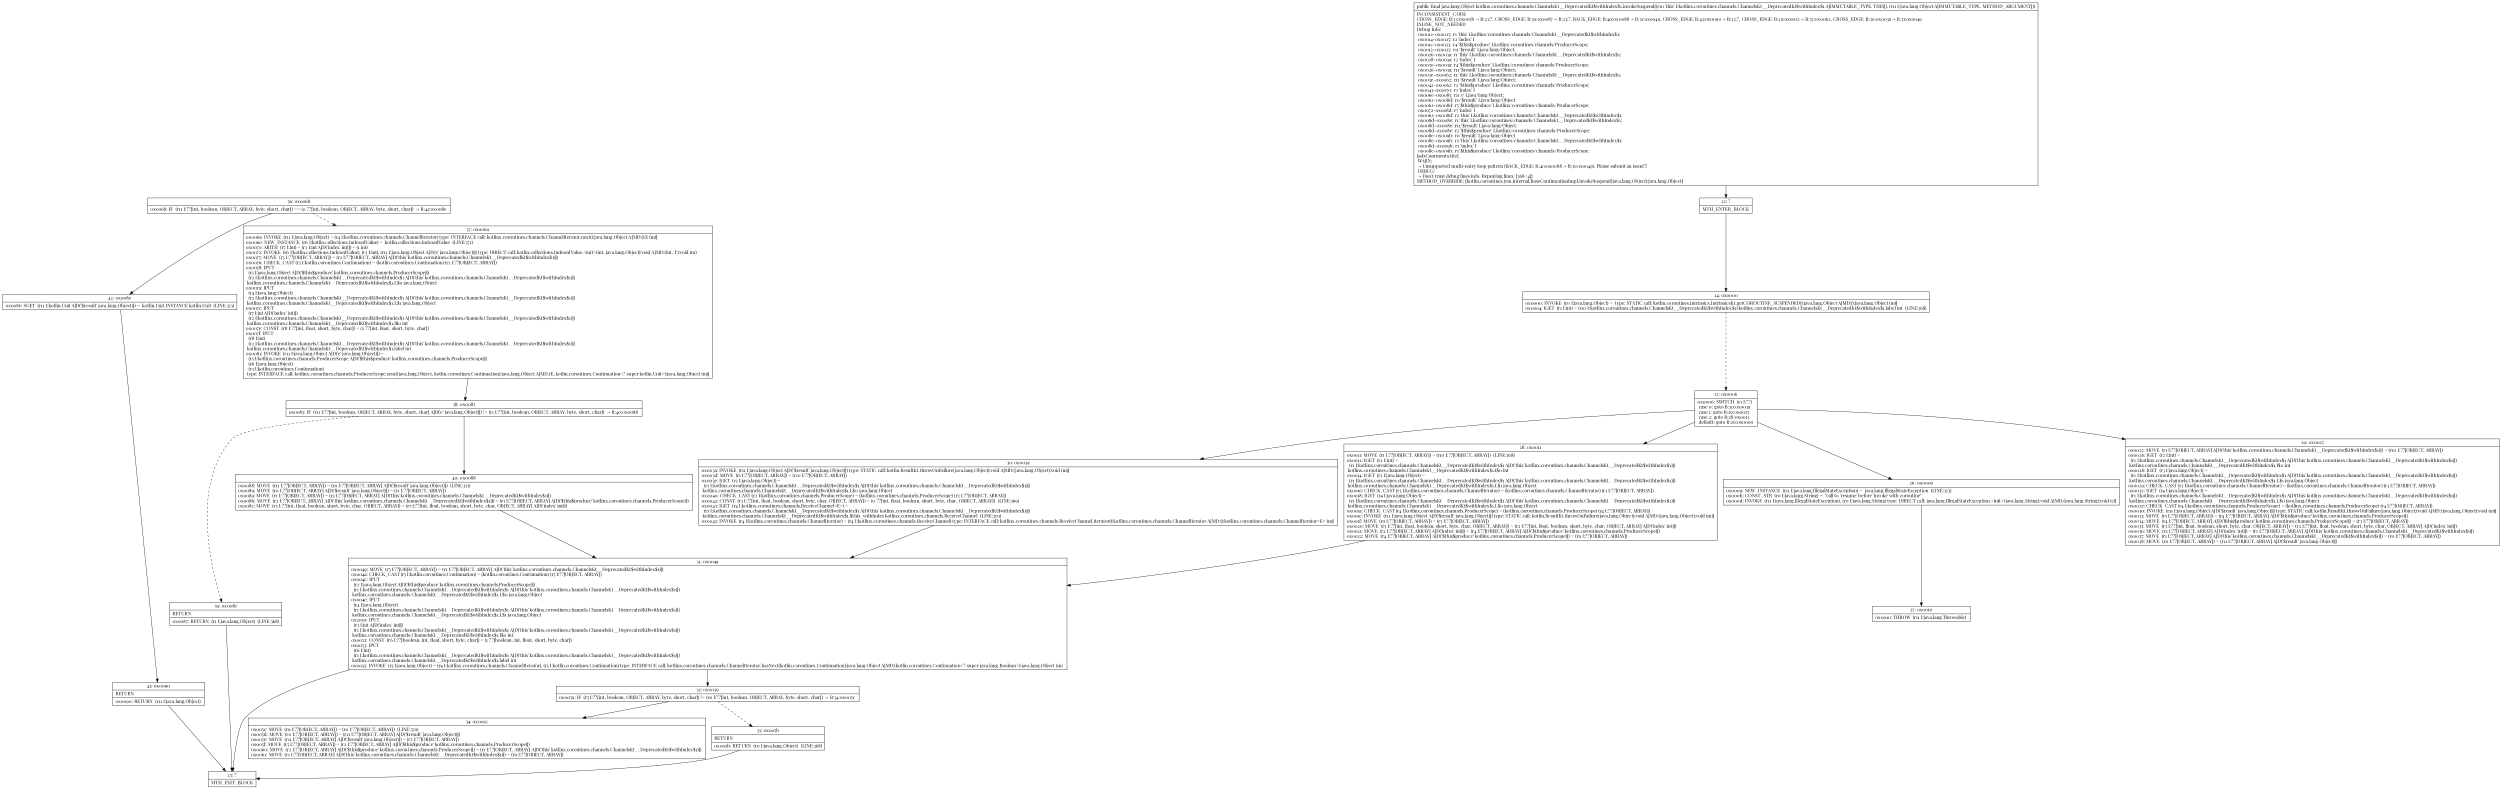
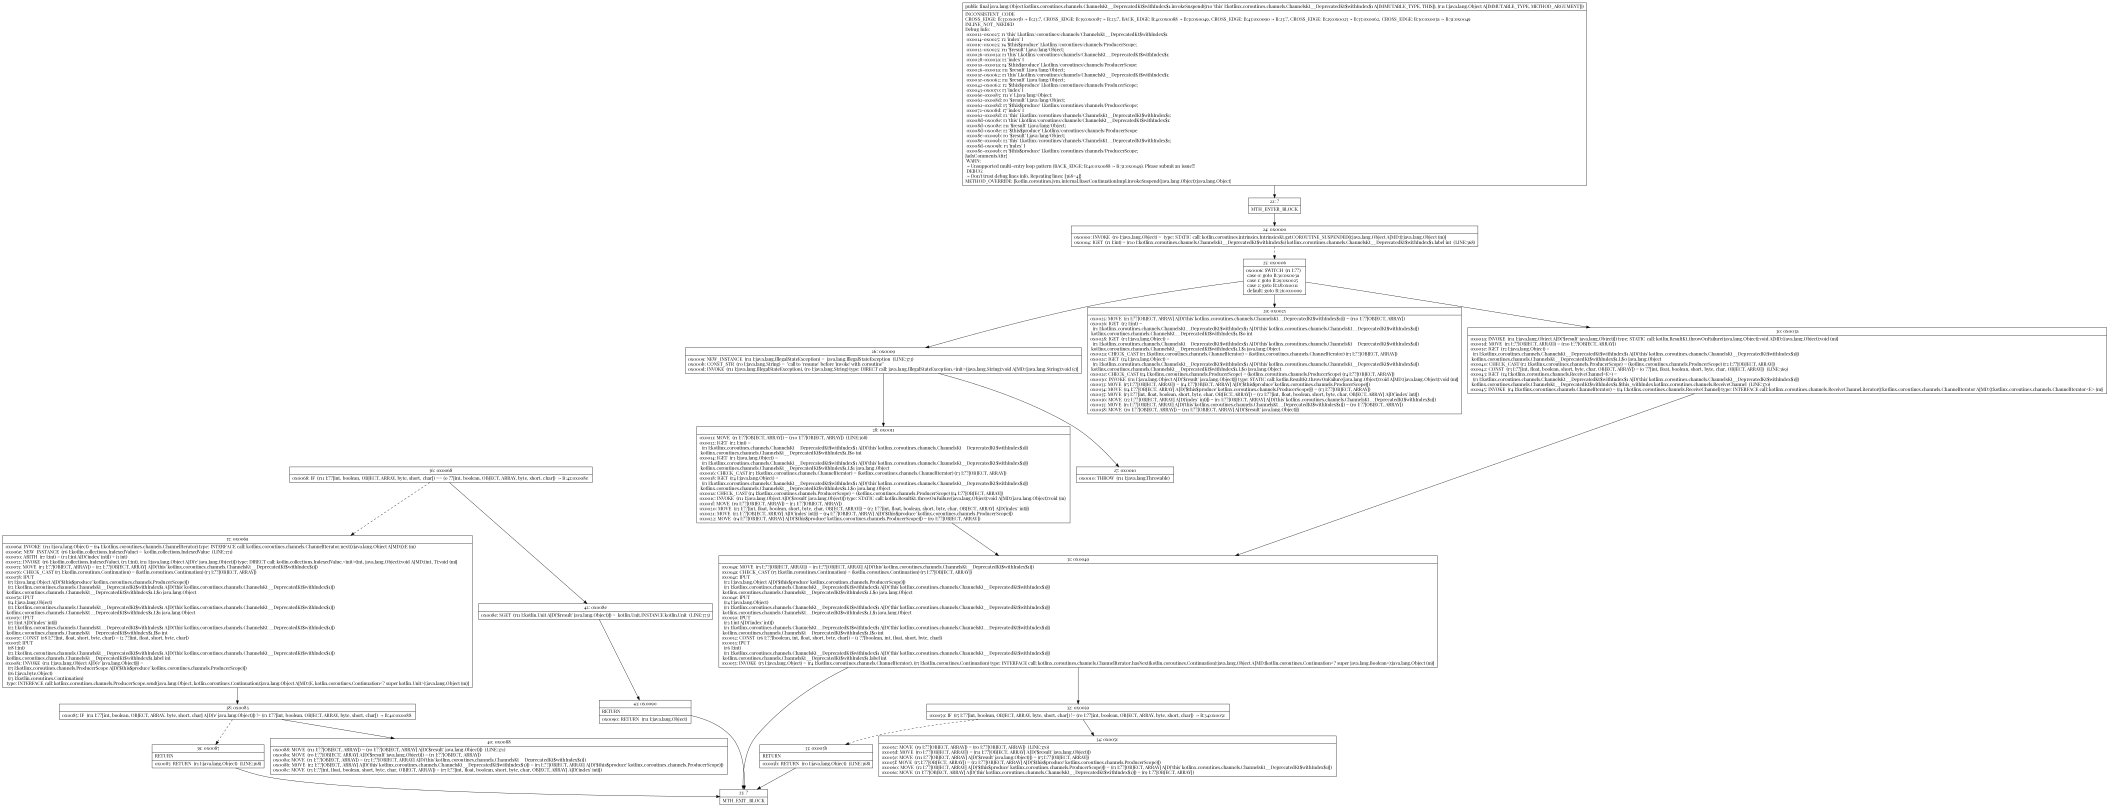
(269, 364) -> (29, 673)
(1671, 432) -> (883, 398)
(546, 533) -> none
(367, 620) -> (737, 618)
